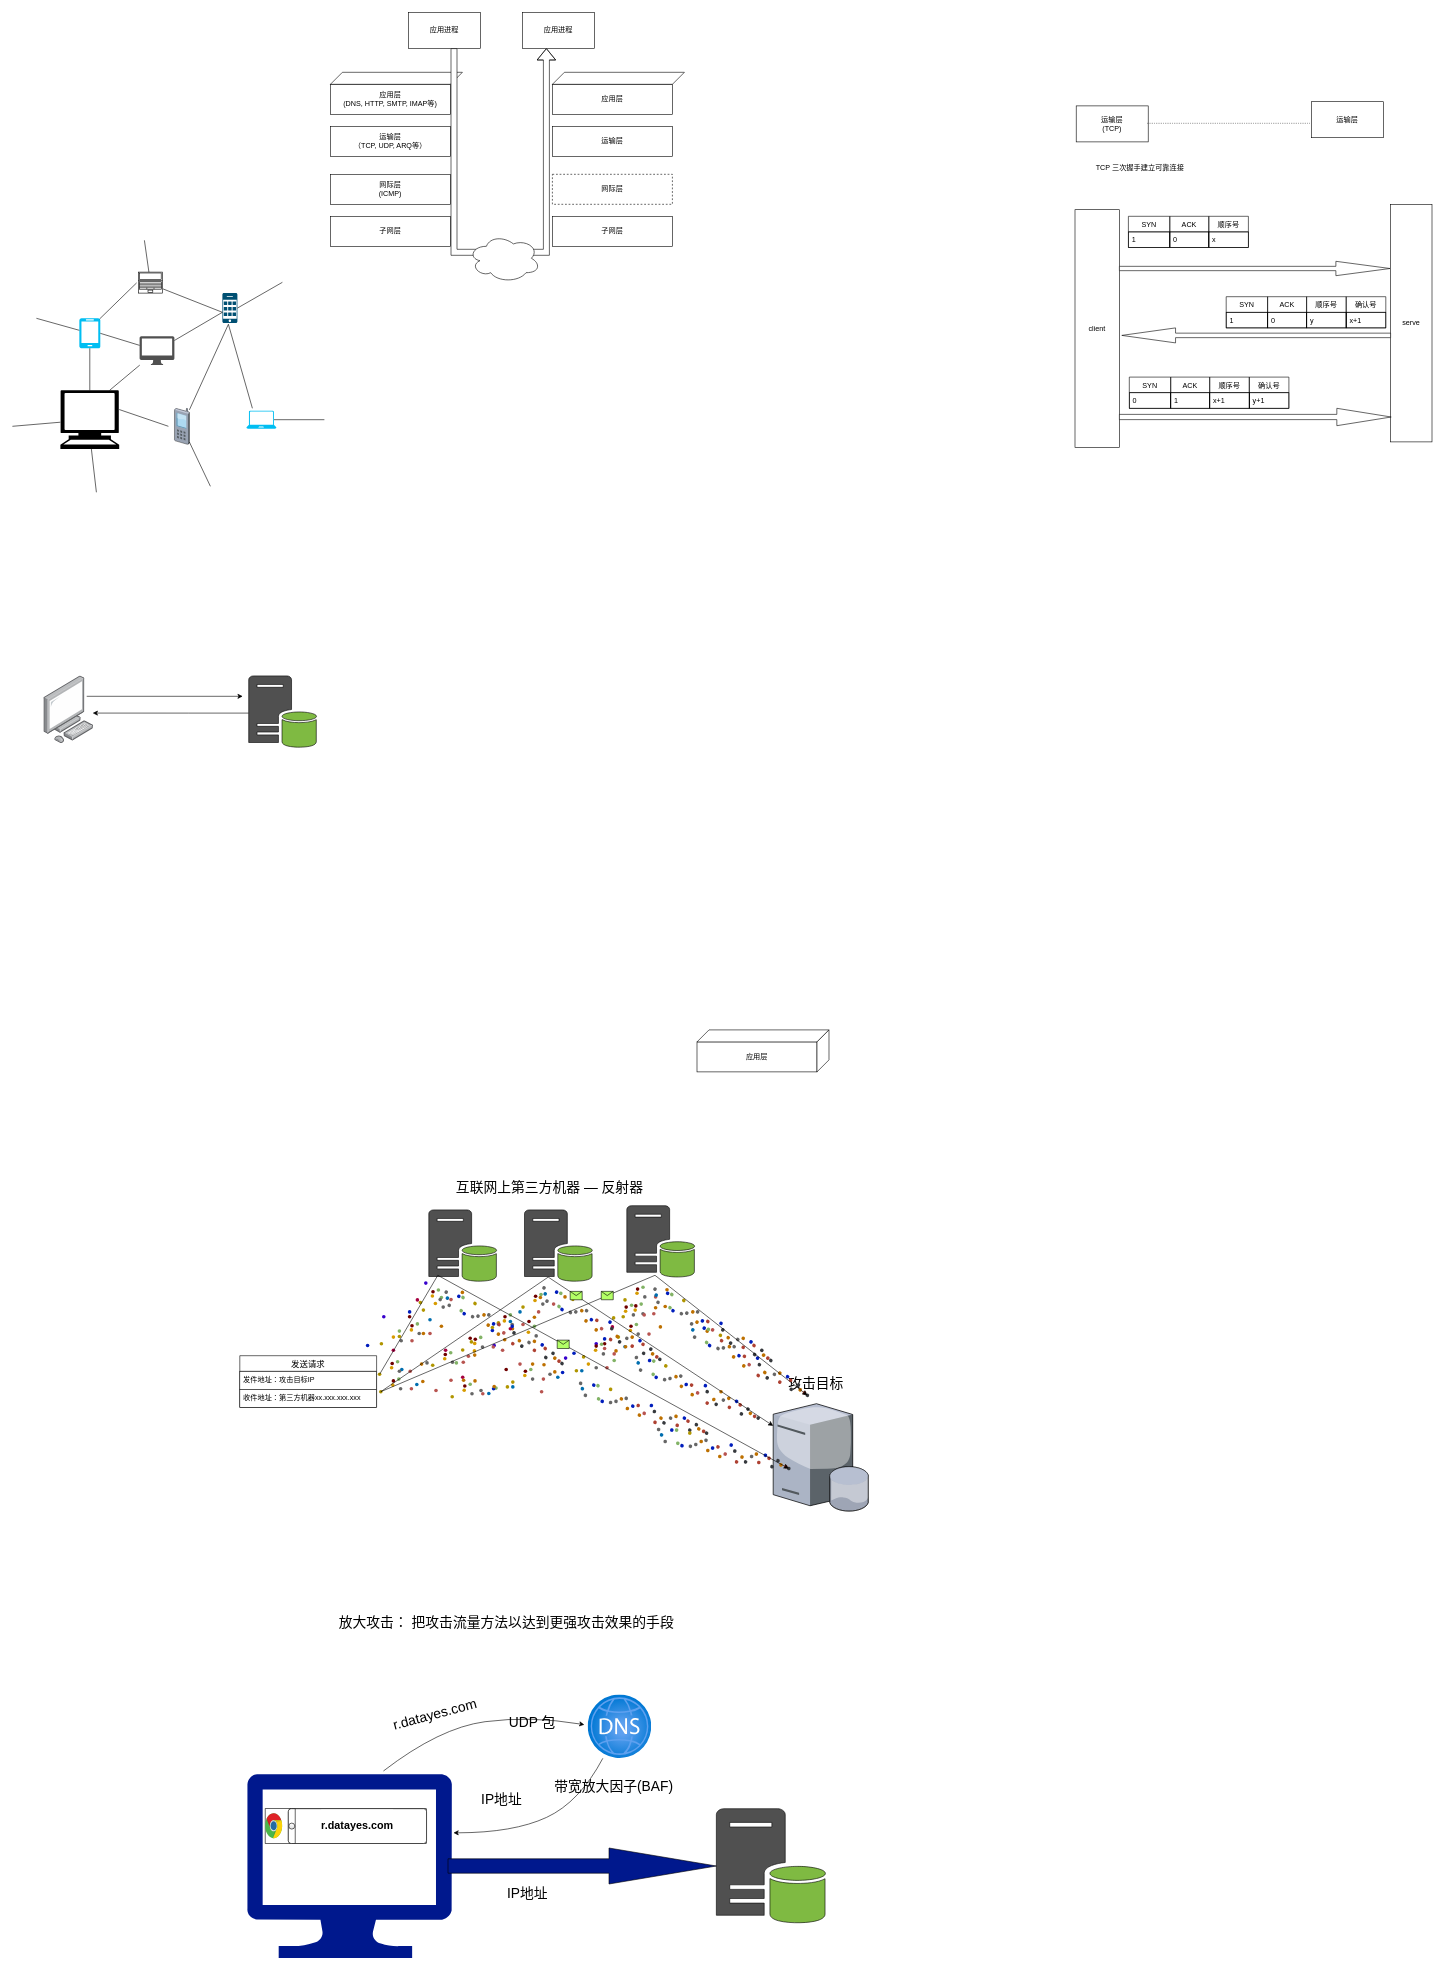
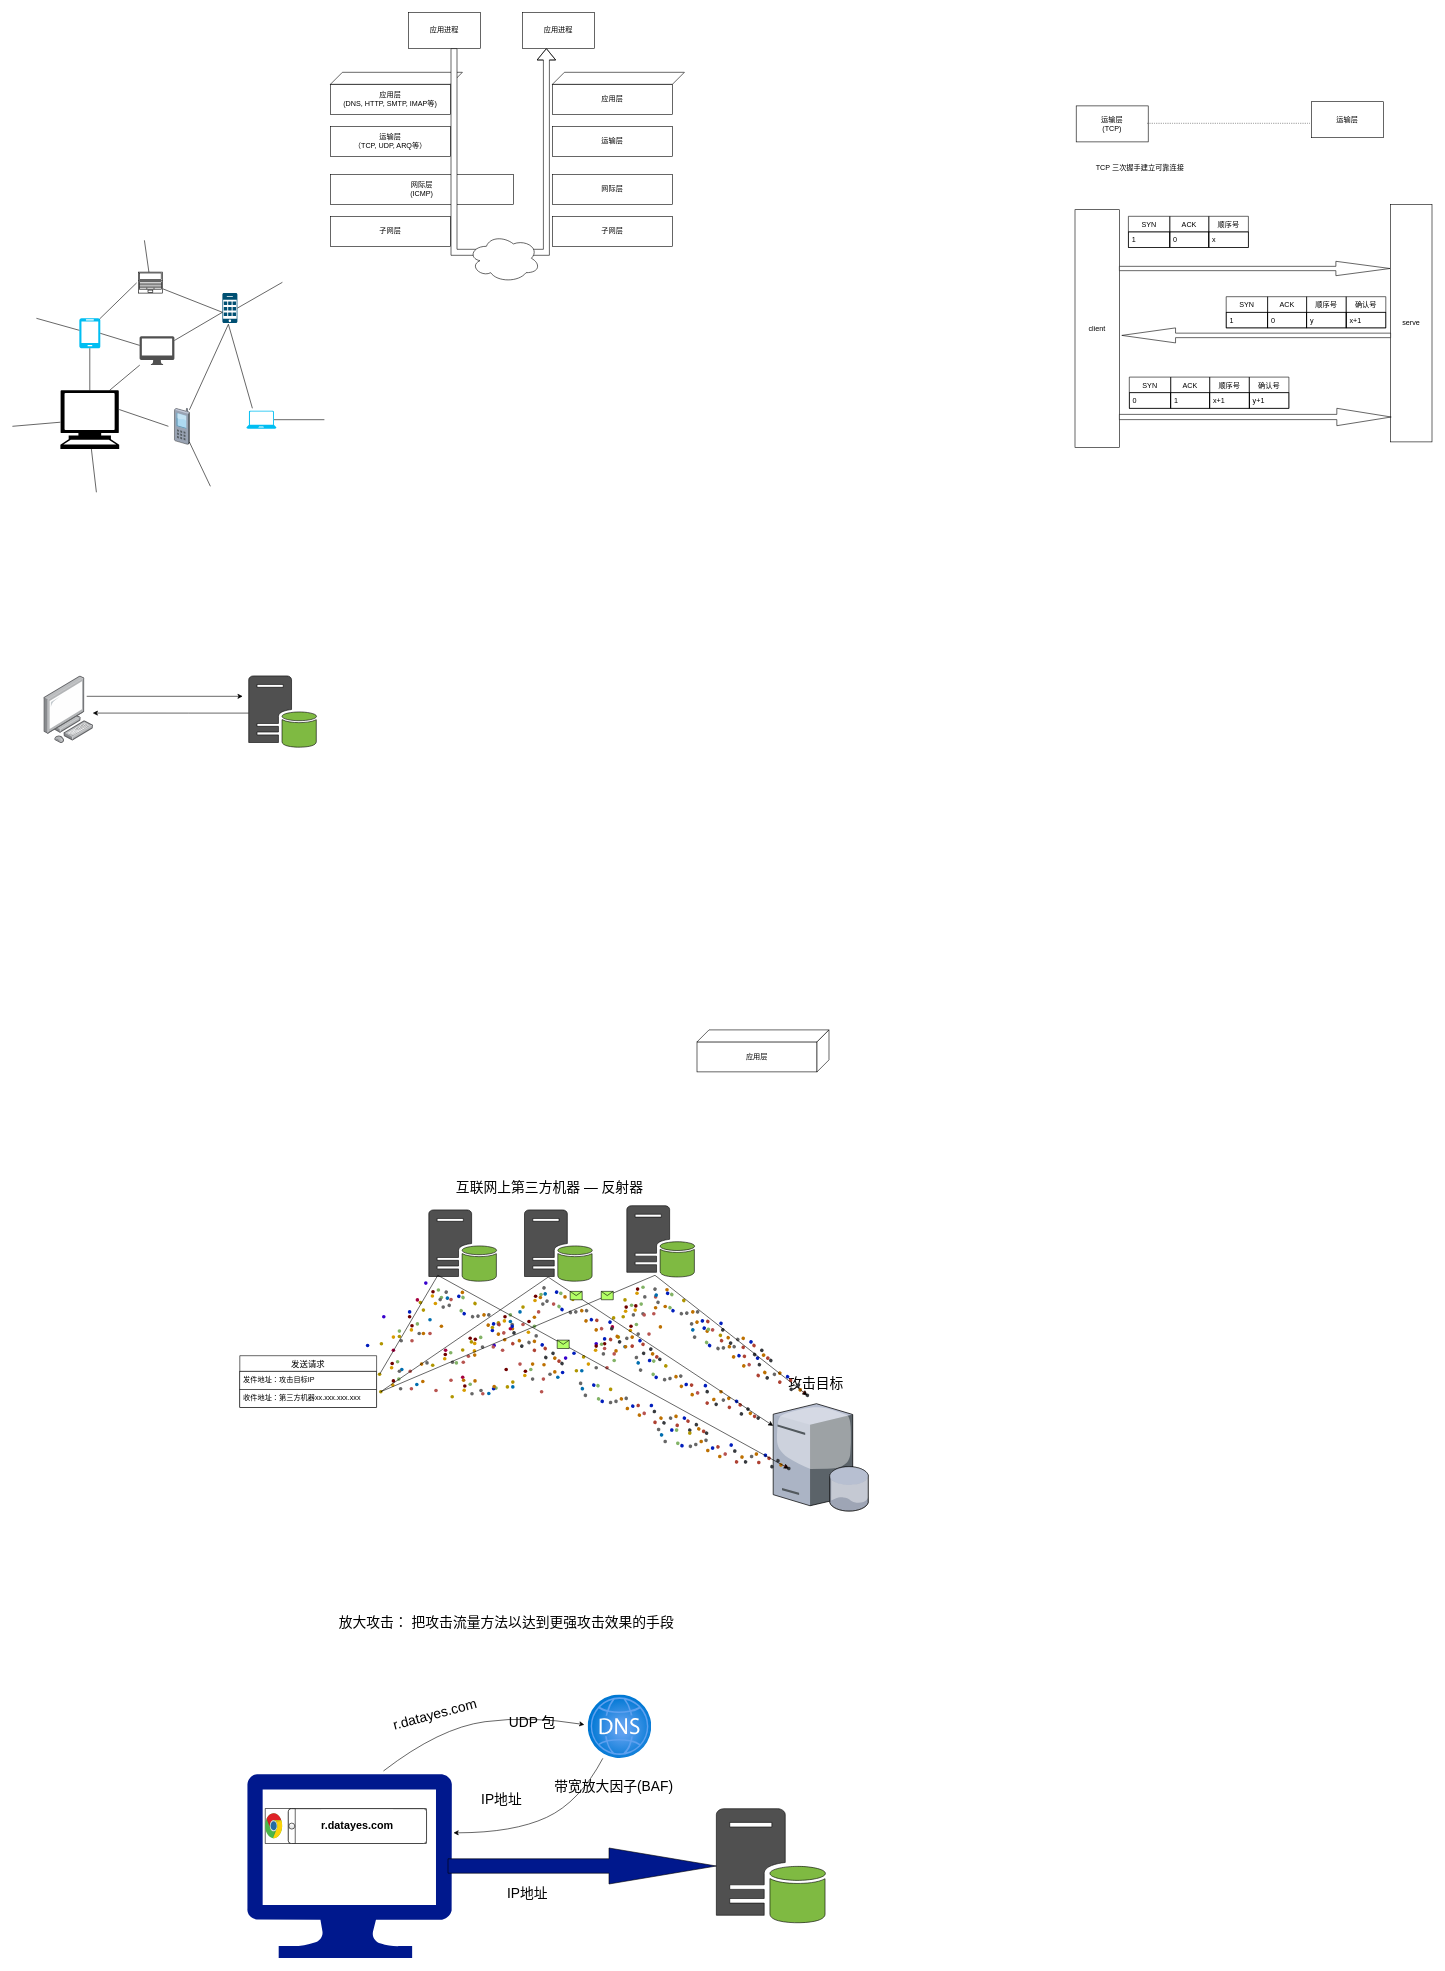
(390, 189) -> (422, 189)
(612, 189) -> (612, 189)
